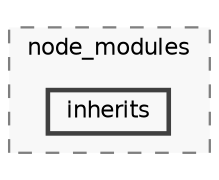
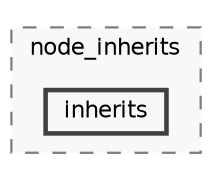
(109, 49) -> (106, 49)
